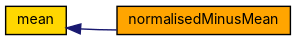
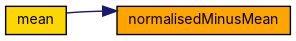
(99, 30) -> (84, 12)
